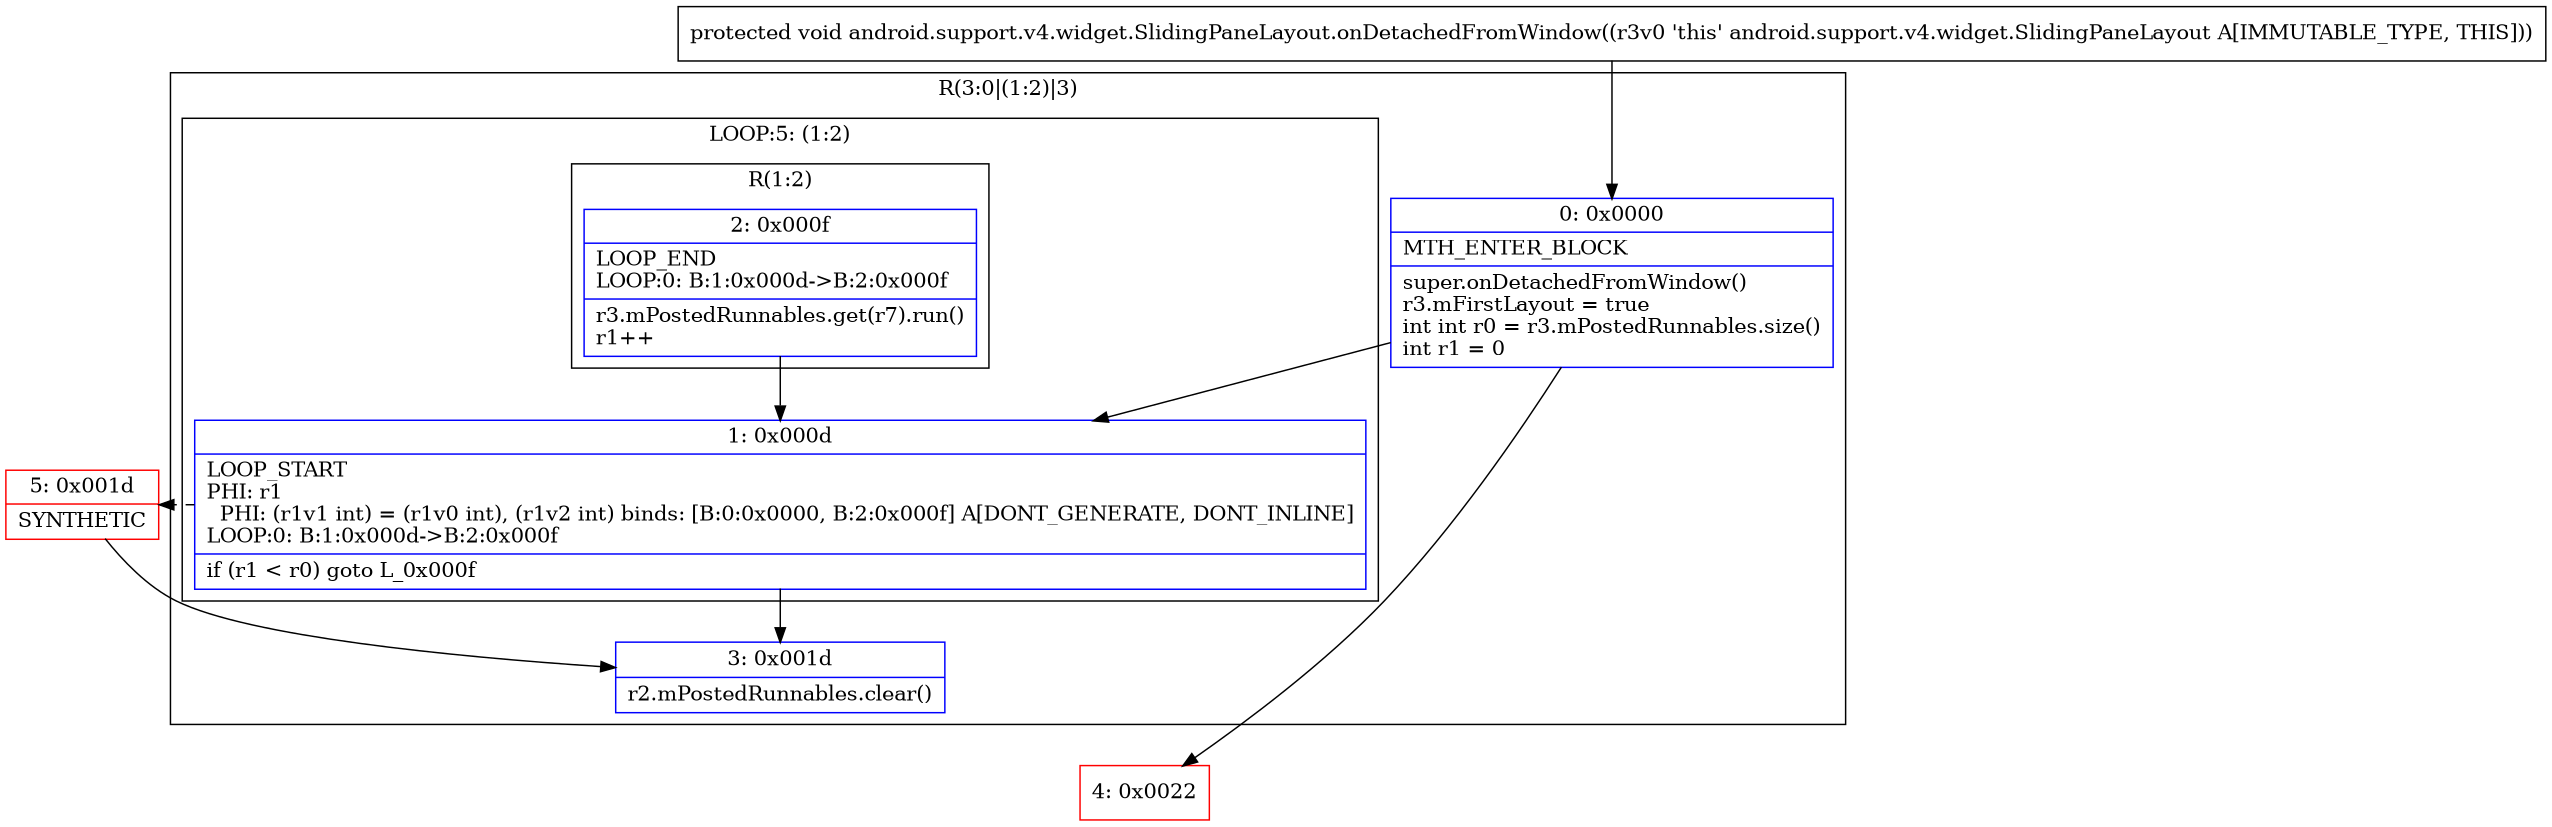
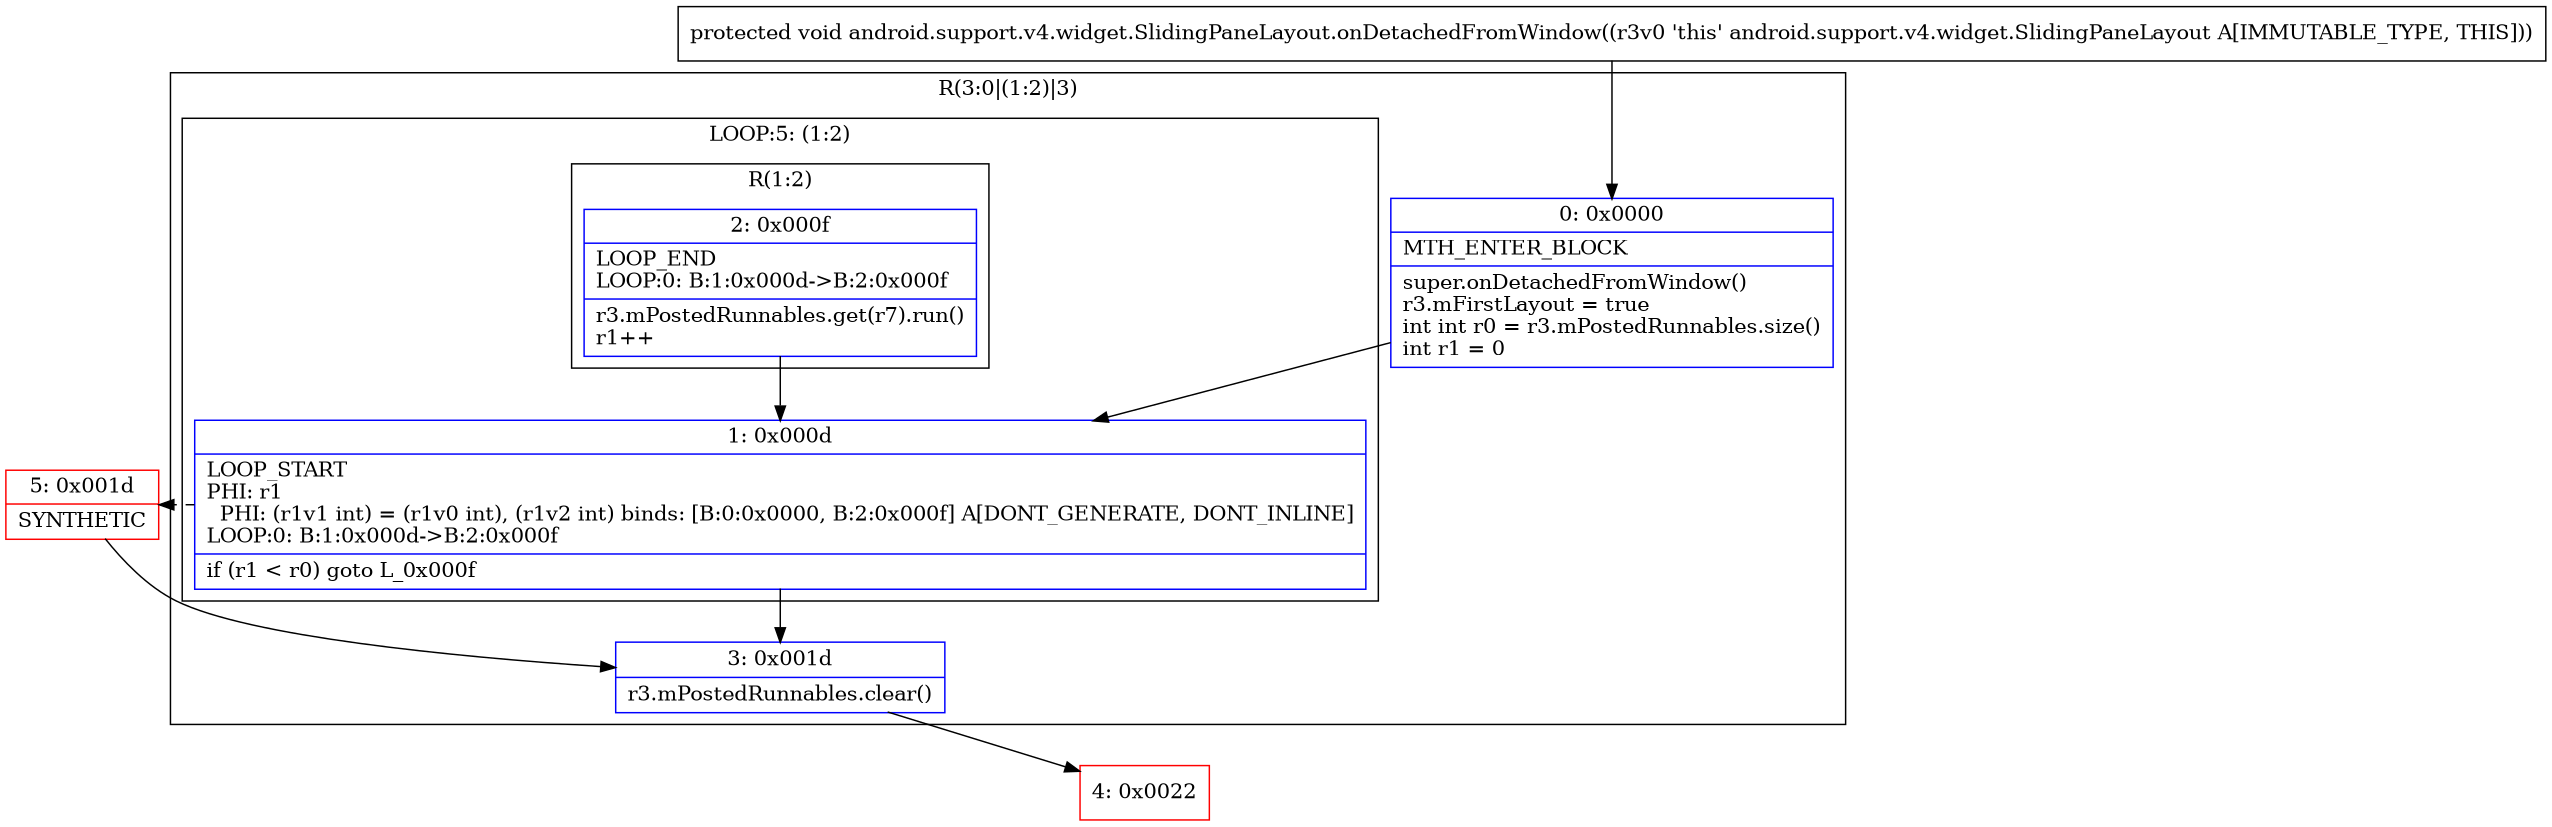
(1400, 583) -> (977, 739)
(780, 694) -> (780, 694)
